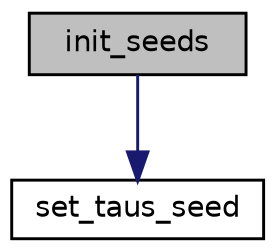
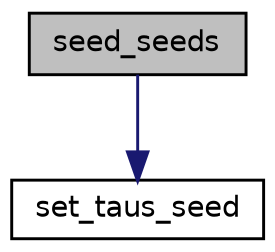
(138, 44) -> (138, 44)
